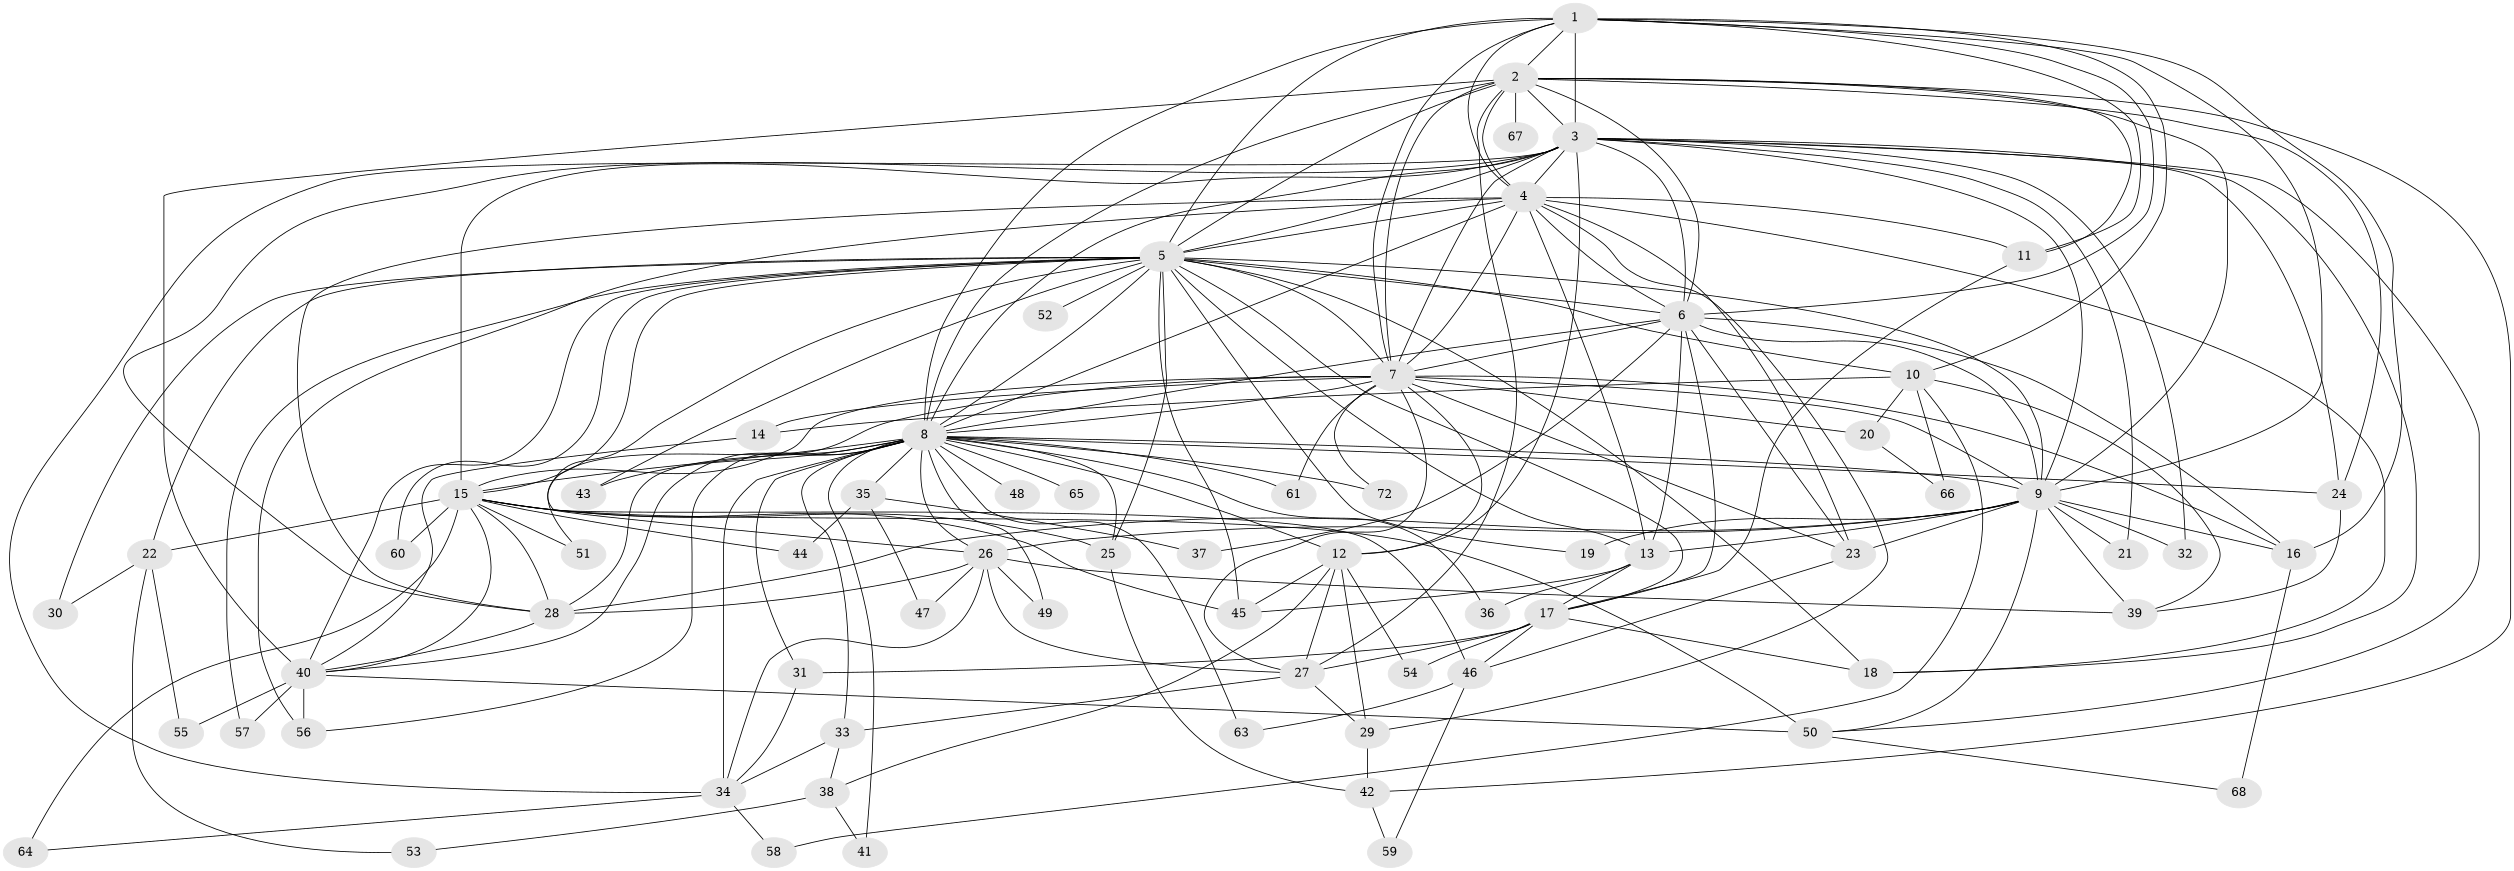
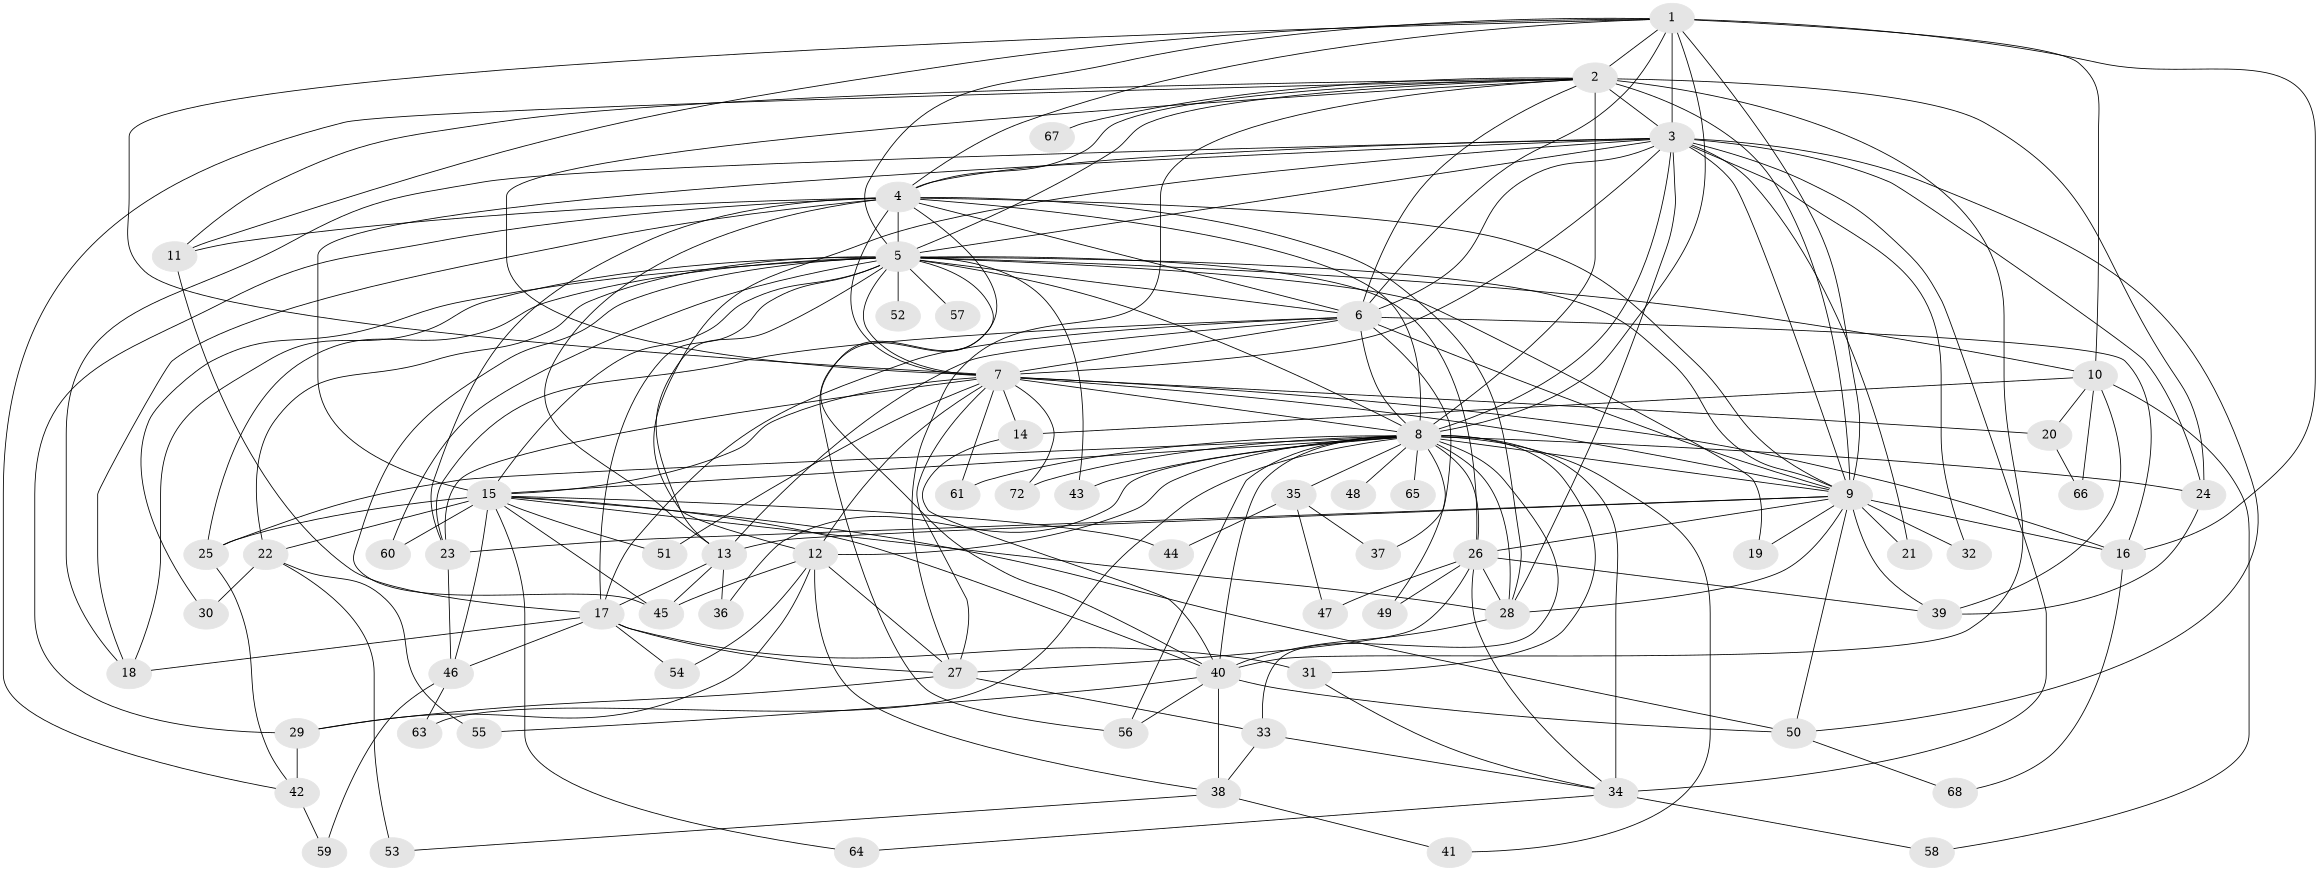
none -> (1421, 225)
(273, 704) -> (1218, 733)
